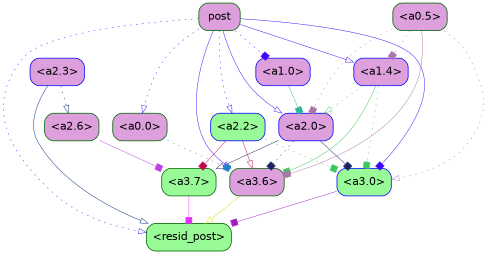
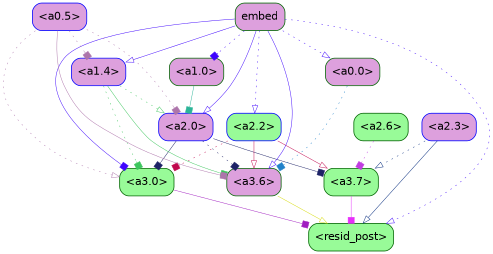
(219, 17) -> (260, 17)
(420, 17) -> (60, 17)
(283, 72) -> (197, 72)
(64, 96) -> (404, 153)
(72, 127) -> (381, 127)
(217, 151) -> (295, 150)
(252, 152) -> (265, 156)
(127, 153) -> (368, 151)
(297, 153) -> (204, 153)
(364, 182) -> (147, 182)
